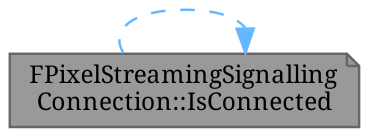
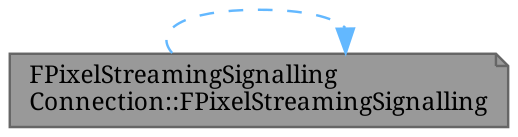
(184, 90) -> (259, 90)
